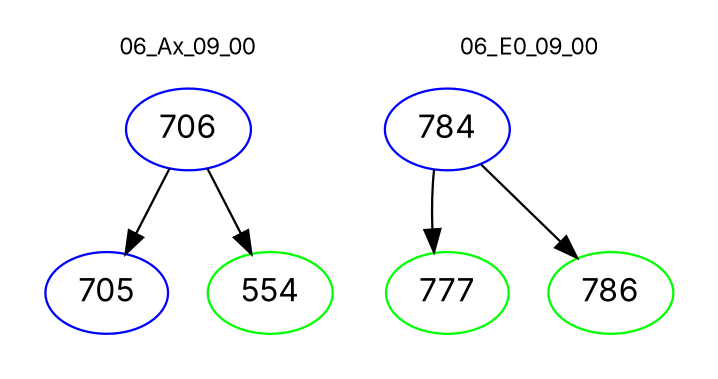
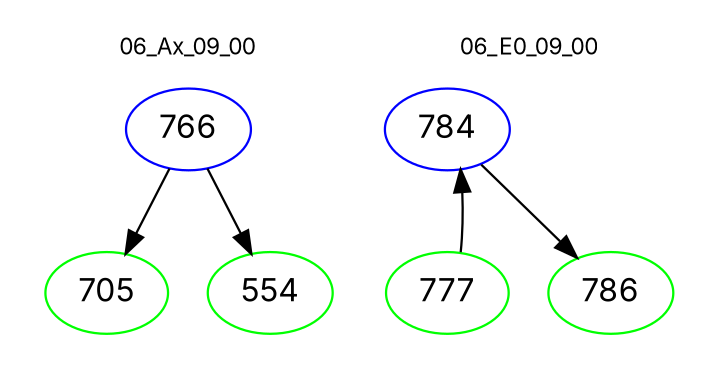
(188, 129) -> (188, 129)
(432, 199) -> (463, 222)
(107, 293) -> (107, 293)
